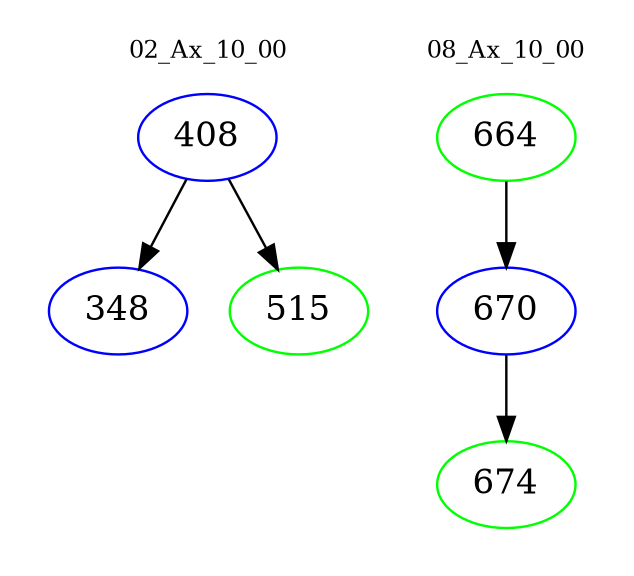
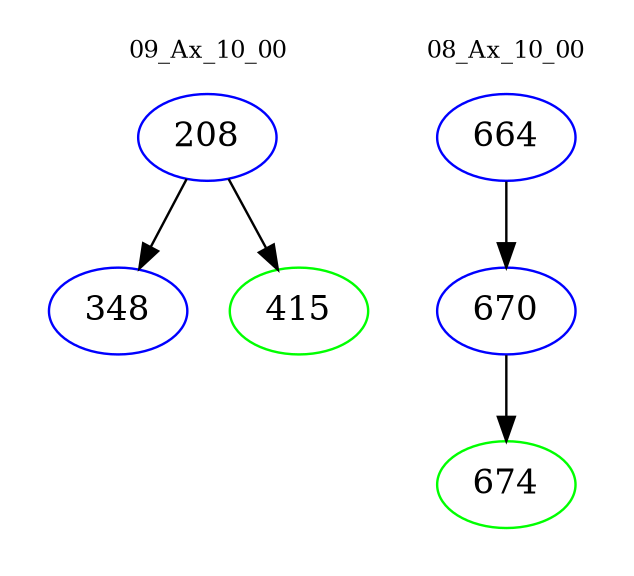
(209, 52) -> (209, 52)
(207, 137) -> (207, 137)
(506, 137) -> (506, 137)
(299, 311) -> (299, 311)
